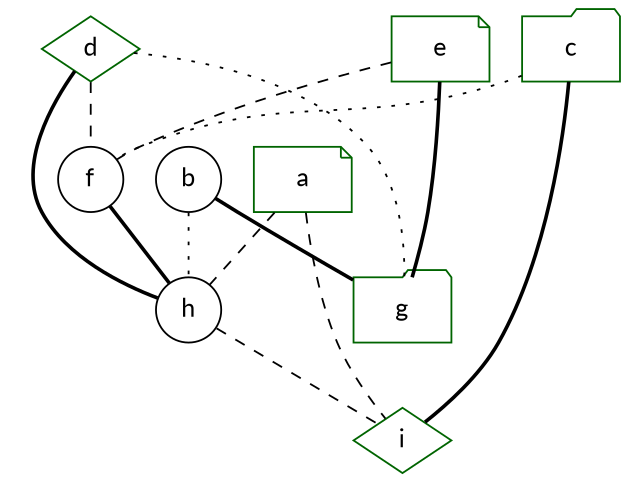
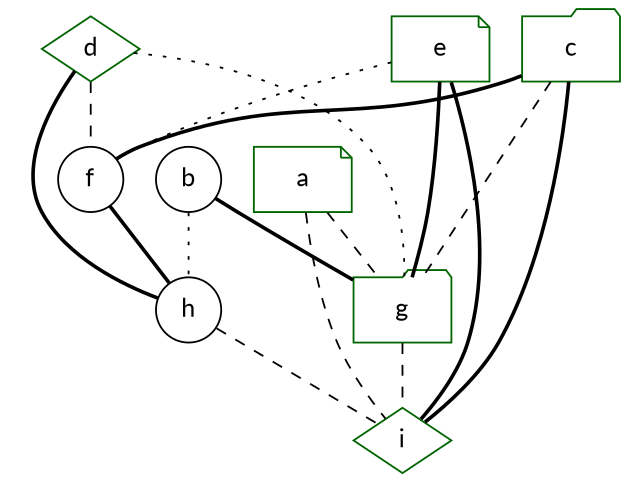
(251, 103) -> (251, 103)
(297, 112) -> (297, 112)
none -> (487, 179)
(242, 249) -> (353, 245)
none -> (479, 257)
none -> (402, 375)
